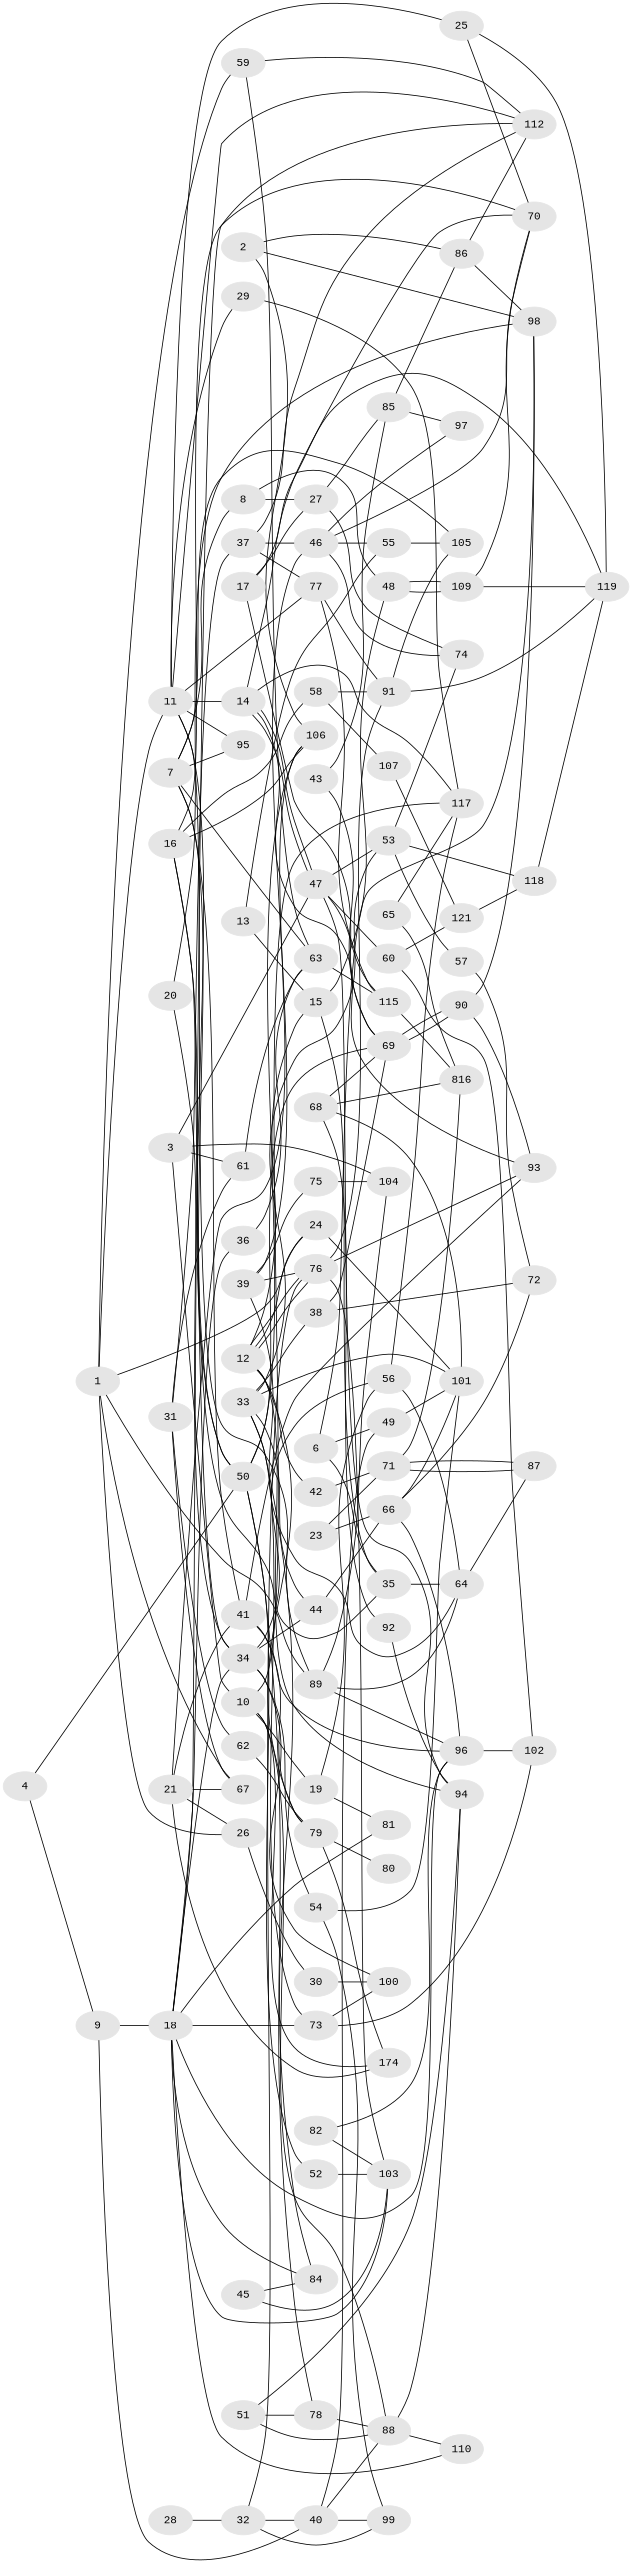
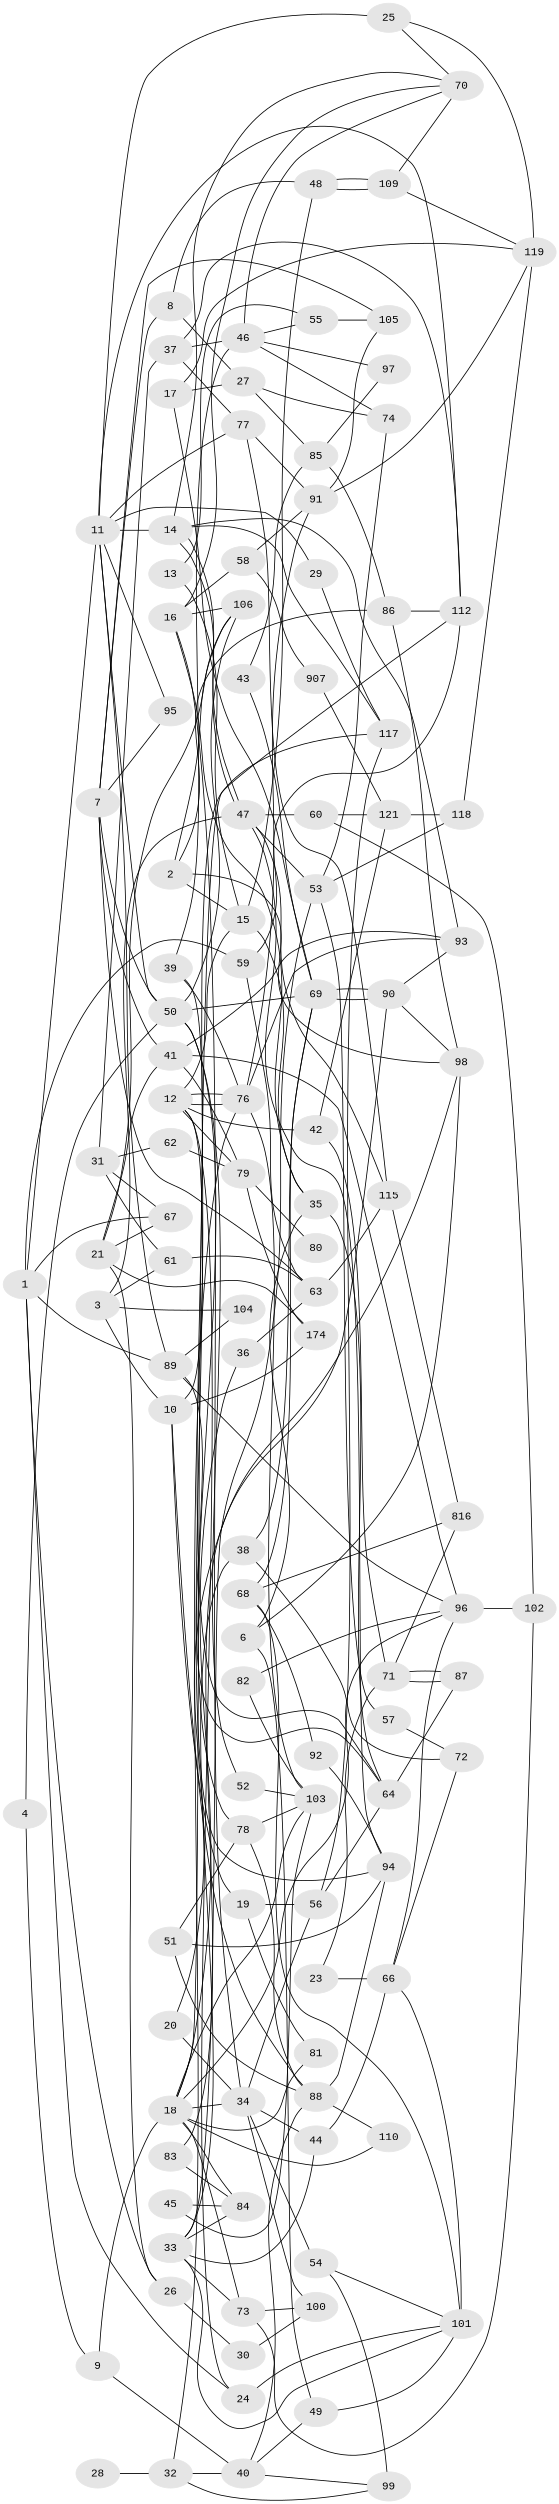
(389, 766) -> (316, 679)
none -> (199, 892)
(389, 915) -> none
none -> (364, 922)
(316, 1182) -> none
none -> (287, 1812)
none -> (171, 2157)
